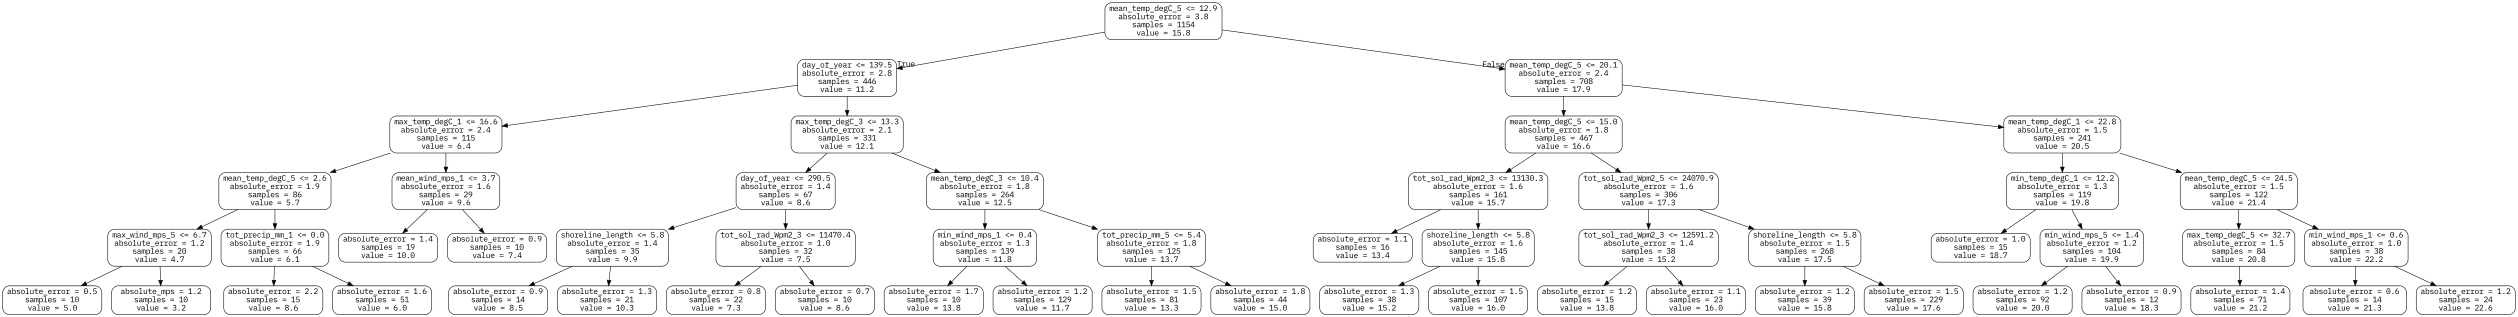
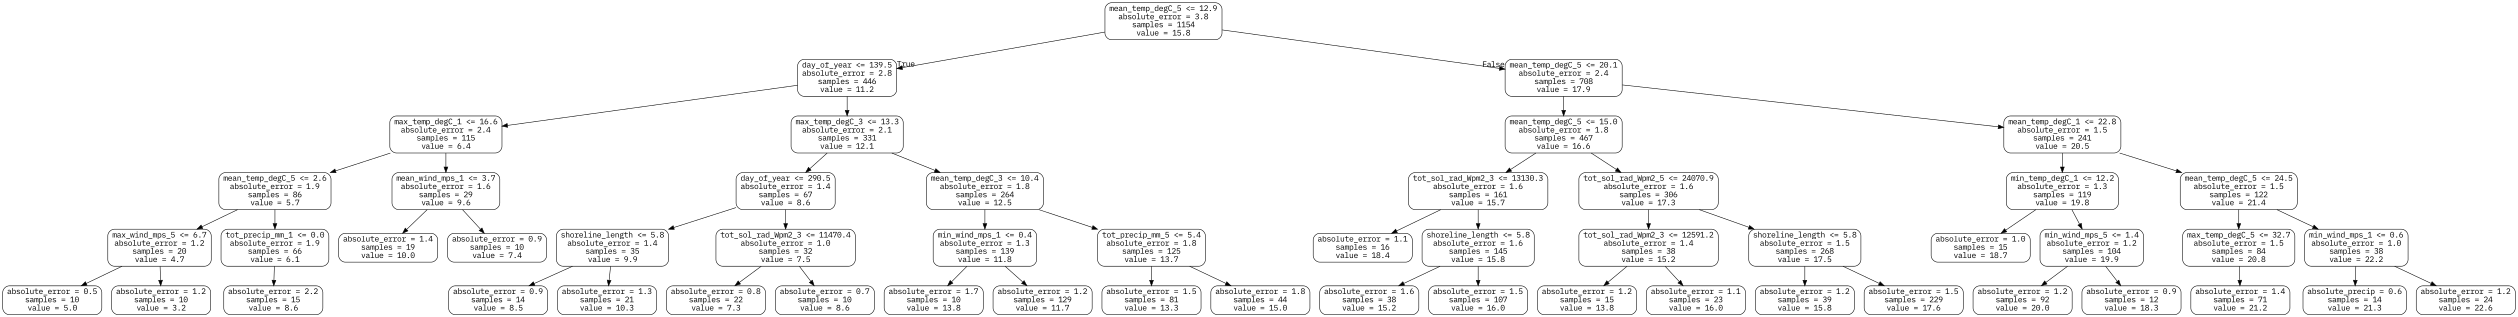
(1363, 248) -> (1363, 248)
(161, 300) -> (161, 300)
(382, 300) -> none
(1369, 300) -> (1369, 300)
(2355, 300) -> (2355, 300)
